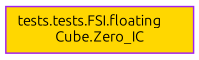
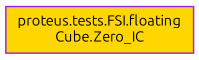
(100, 30) -> (100, 30)
